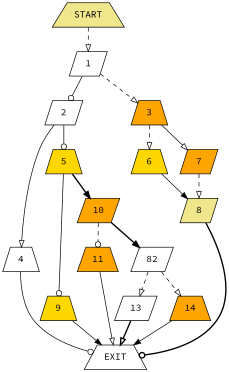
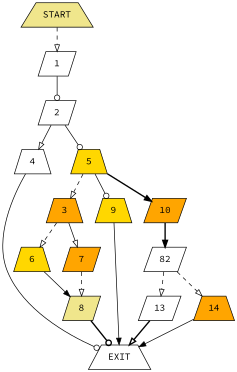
(116, 86) -> (78, 183)
(98, 259) -> none
